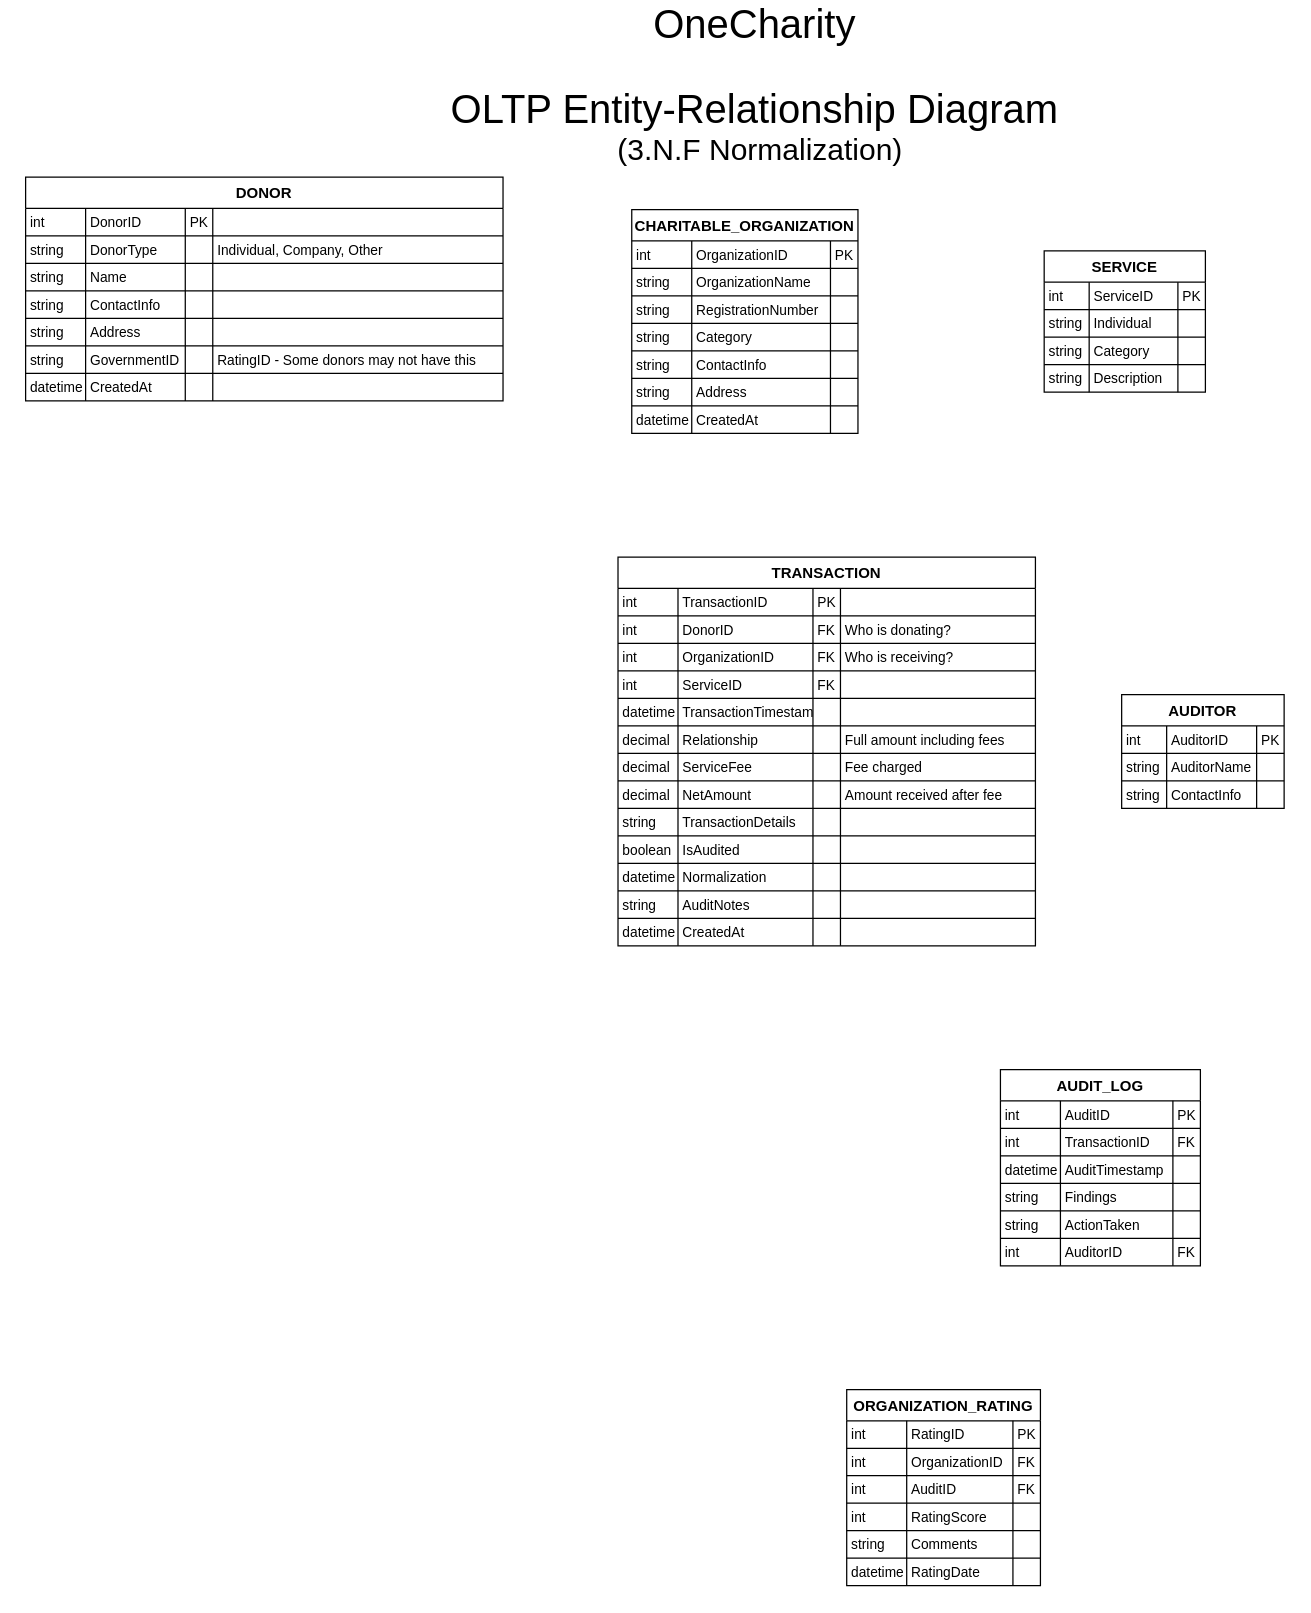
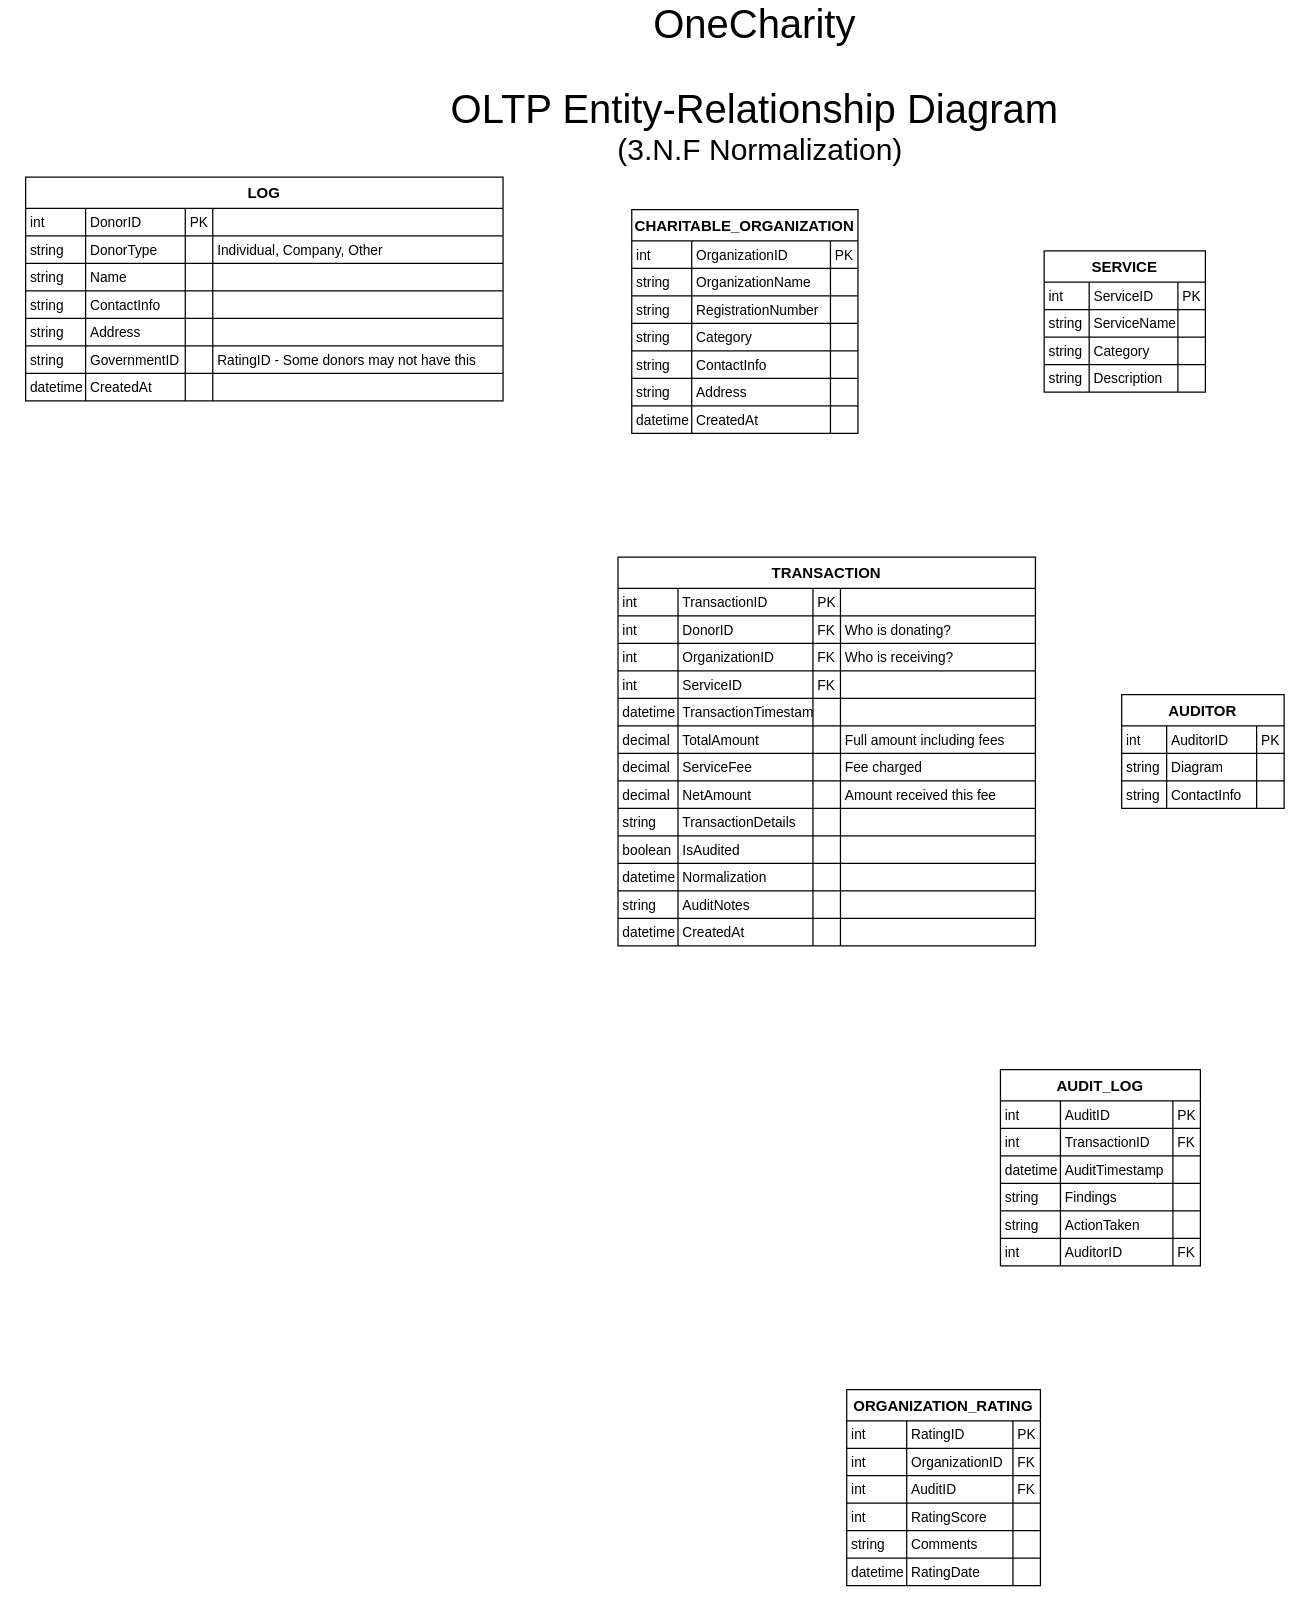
(264, 193) -> (264, 193)
(1127, 324) -> (1134, 324)
(723, 740) -> (723, 740)
(1212, 767) -> (1196, 767)
(934, 795) -> (928, 795)
